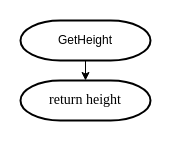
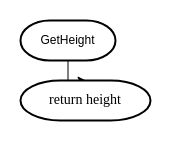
(86, 41) -> (68, 41)
